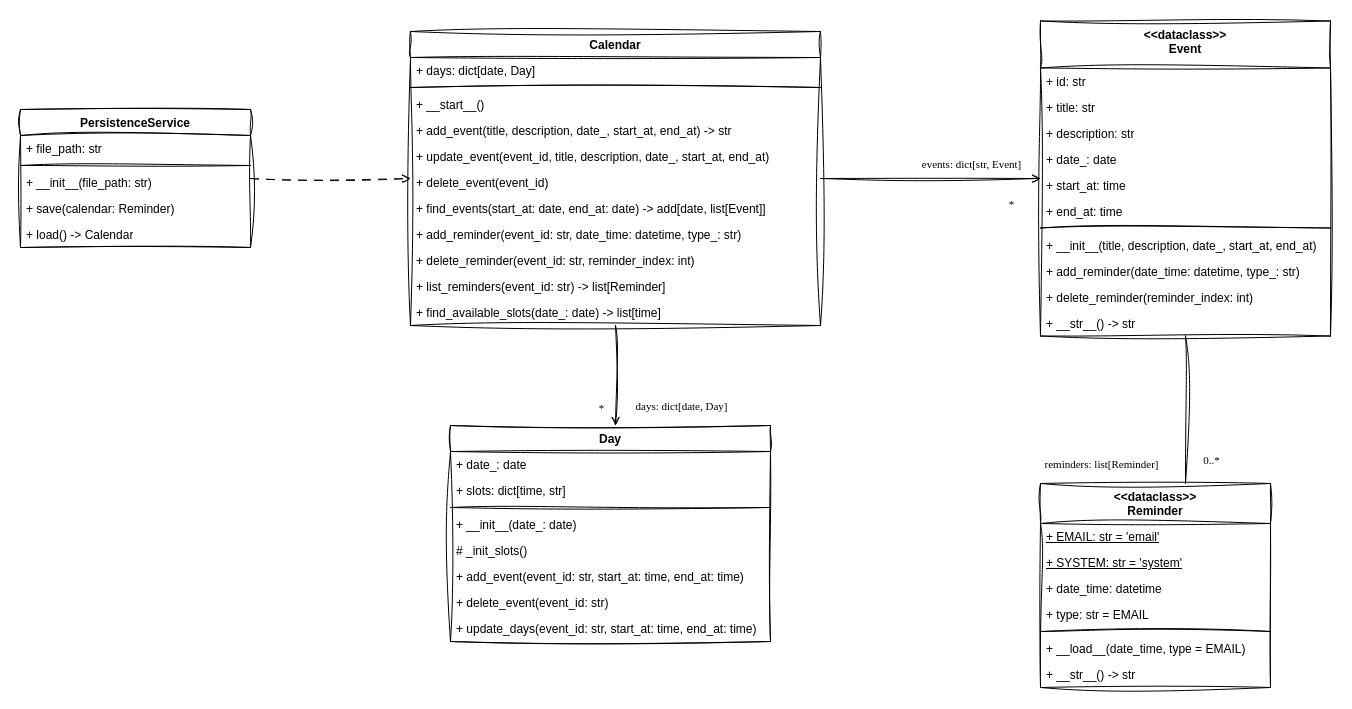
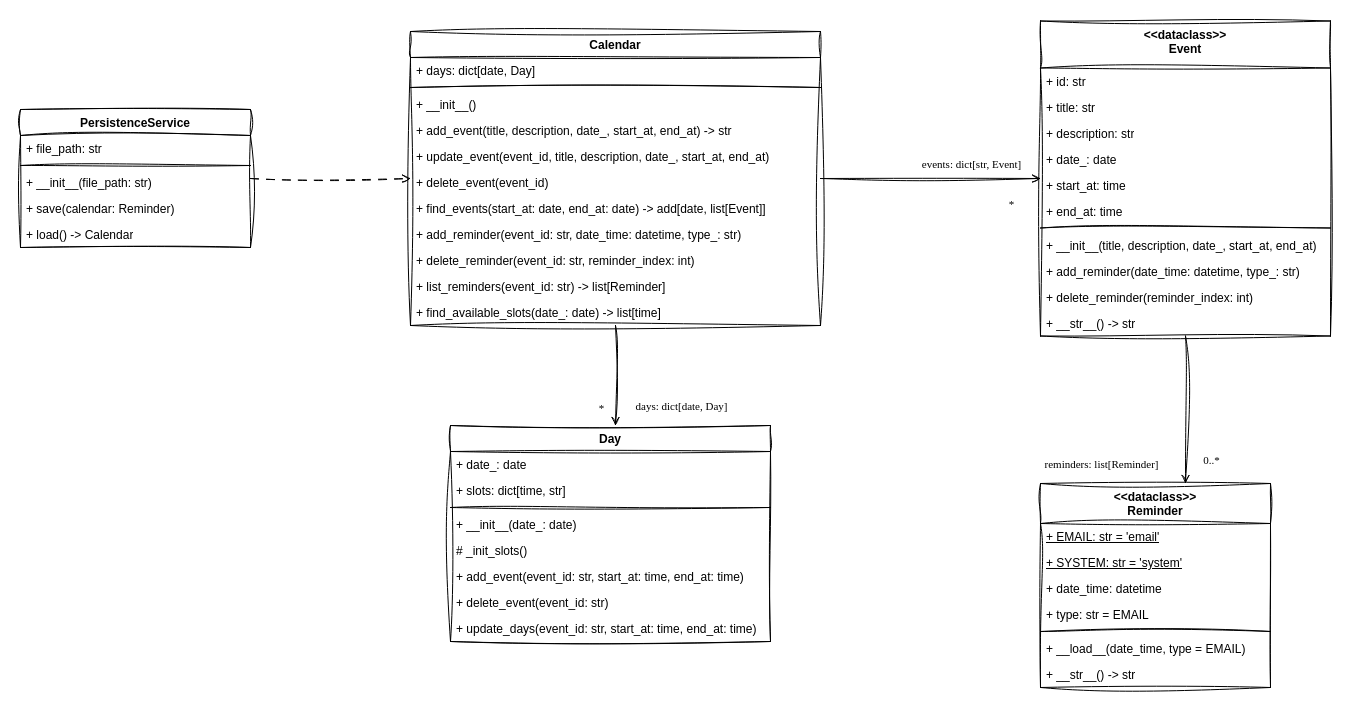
(459, 106) -> (452, 106)
(1186, 477) -> (1186, 477)
